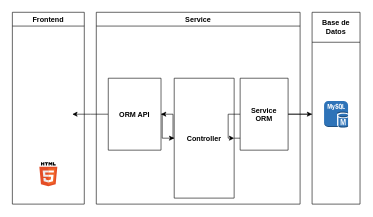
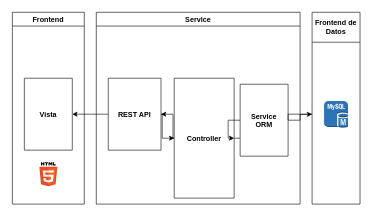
(336, 27) -> (336, 27)
none -> (48, 114)
(264, 114) -> (264, 120)
(134, 115) -> (134, 115)
